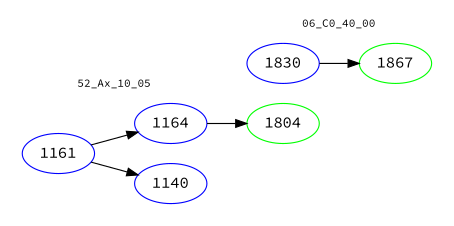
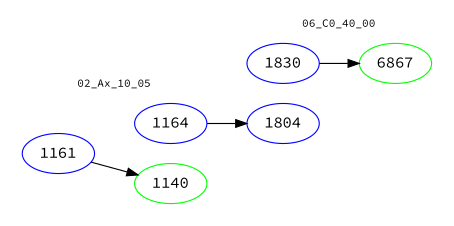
(395, 63) -> (395, 63)
(115, 84) -> (115, 84)
(283, 123) -> (283, 123)
(109, 140) -> none
(171, 184) -> (171, 184)
